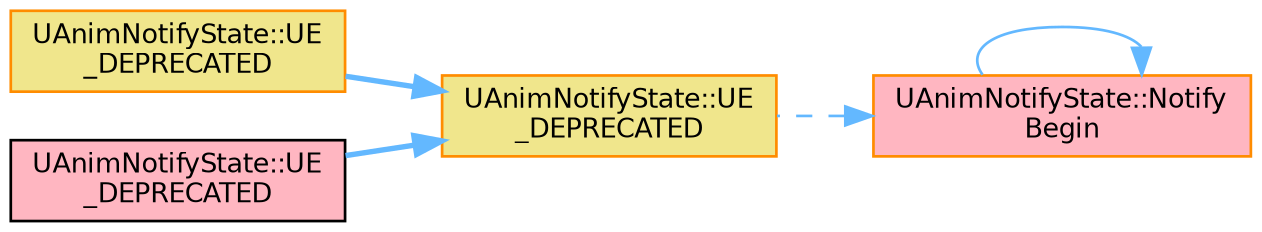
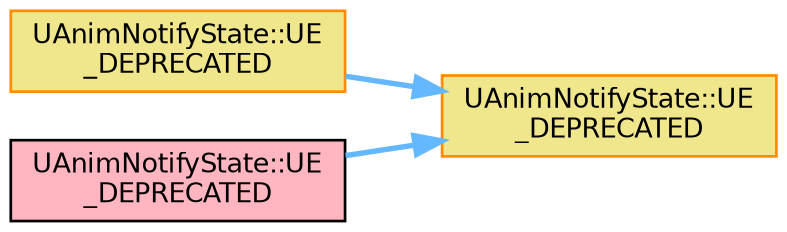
(1062, 116) -> none
